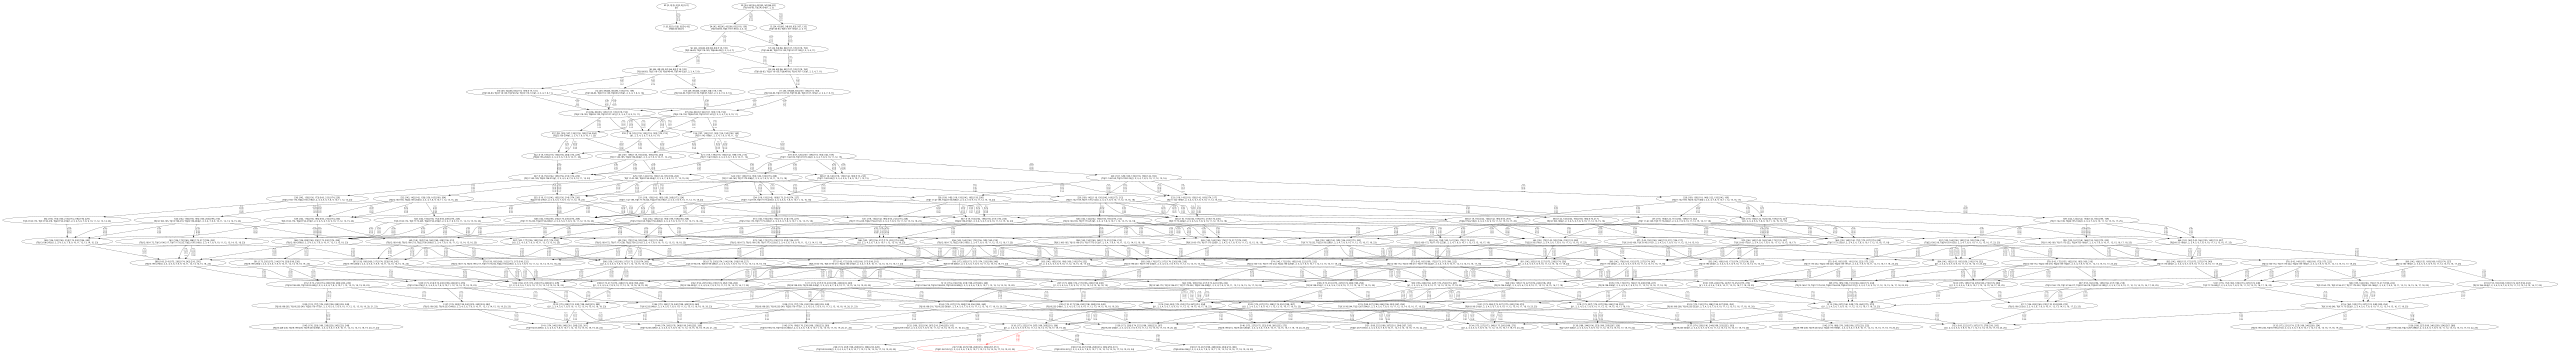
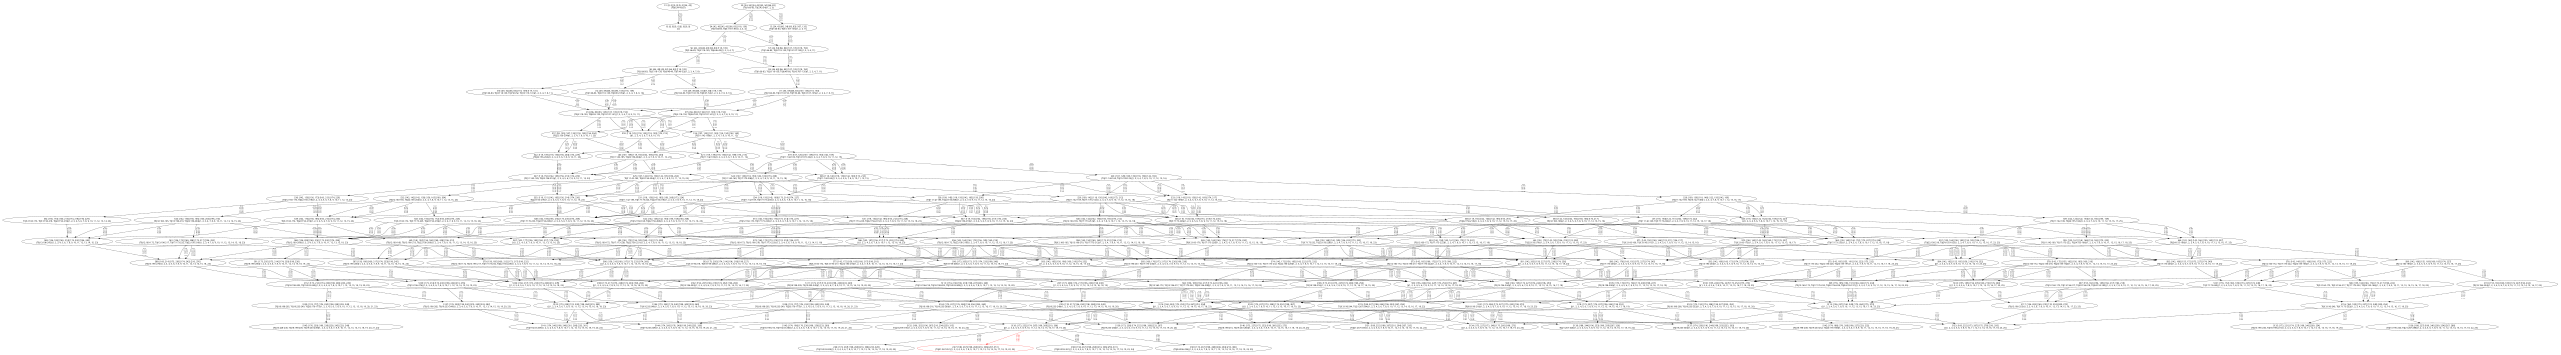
(676, 16) -> (678, 16)
